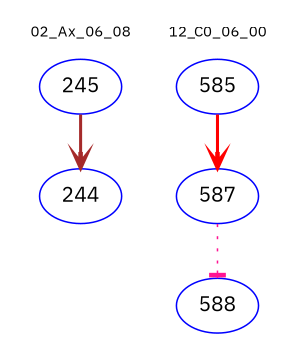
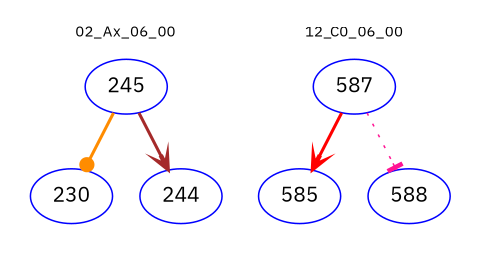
(81, 33) -> (126, 33)
(217, 134) -> (330, 135)
none -> (71, 196)
